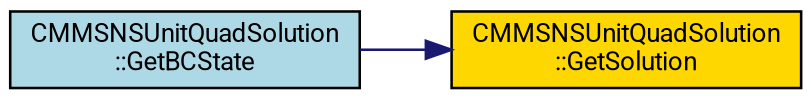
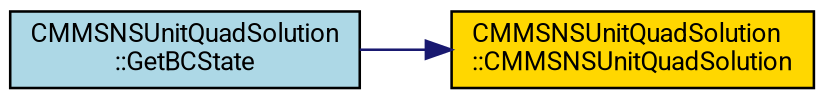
(626, 50) -> (633, 50)
